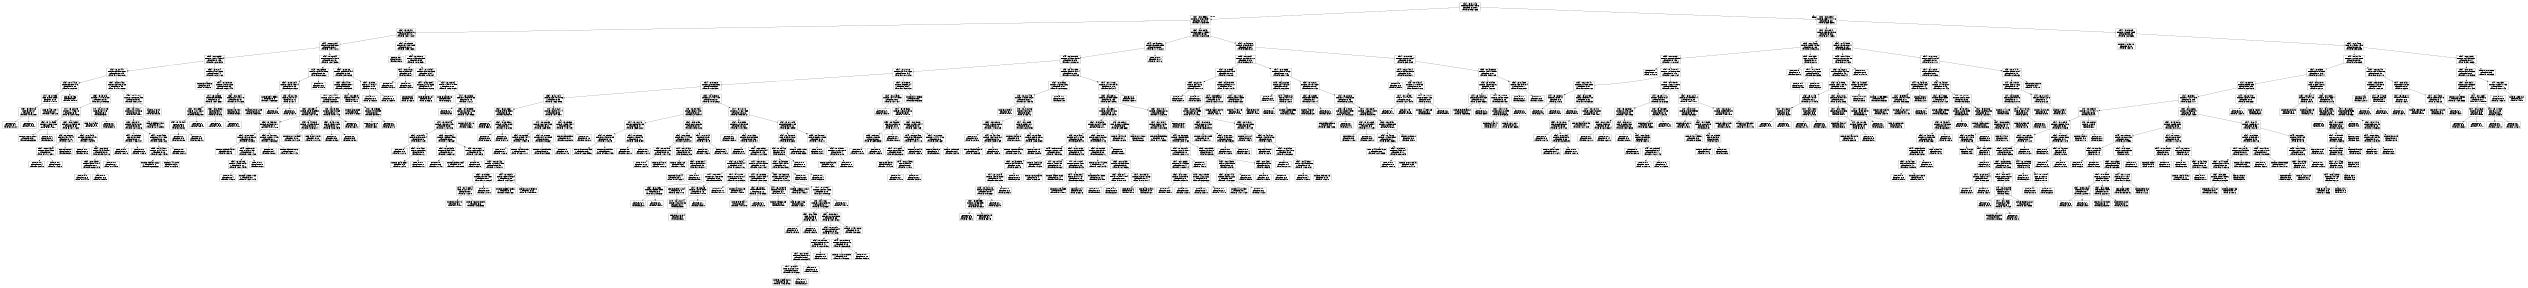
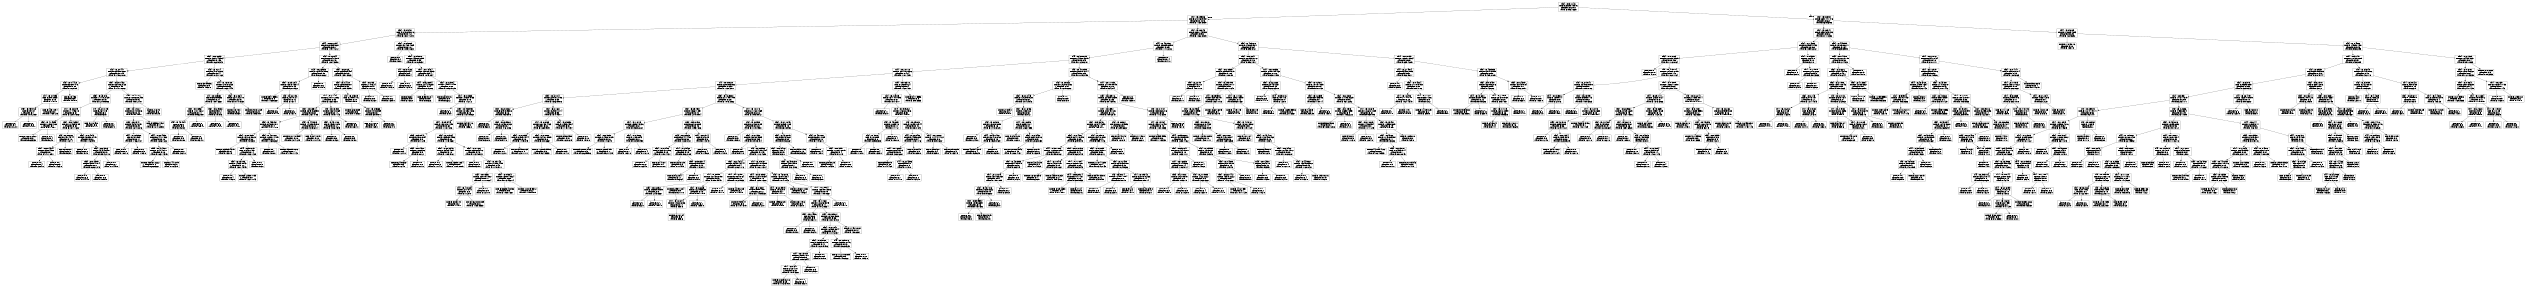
(2372, 125) -> (2373, 125)
